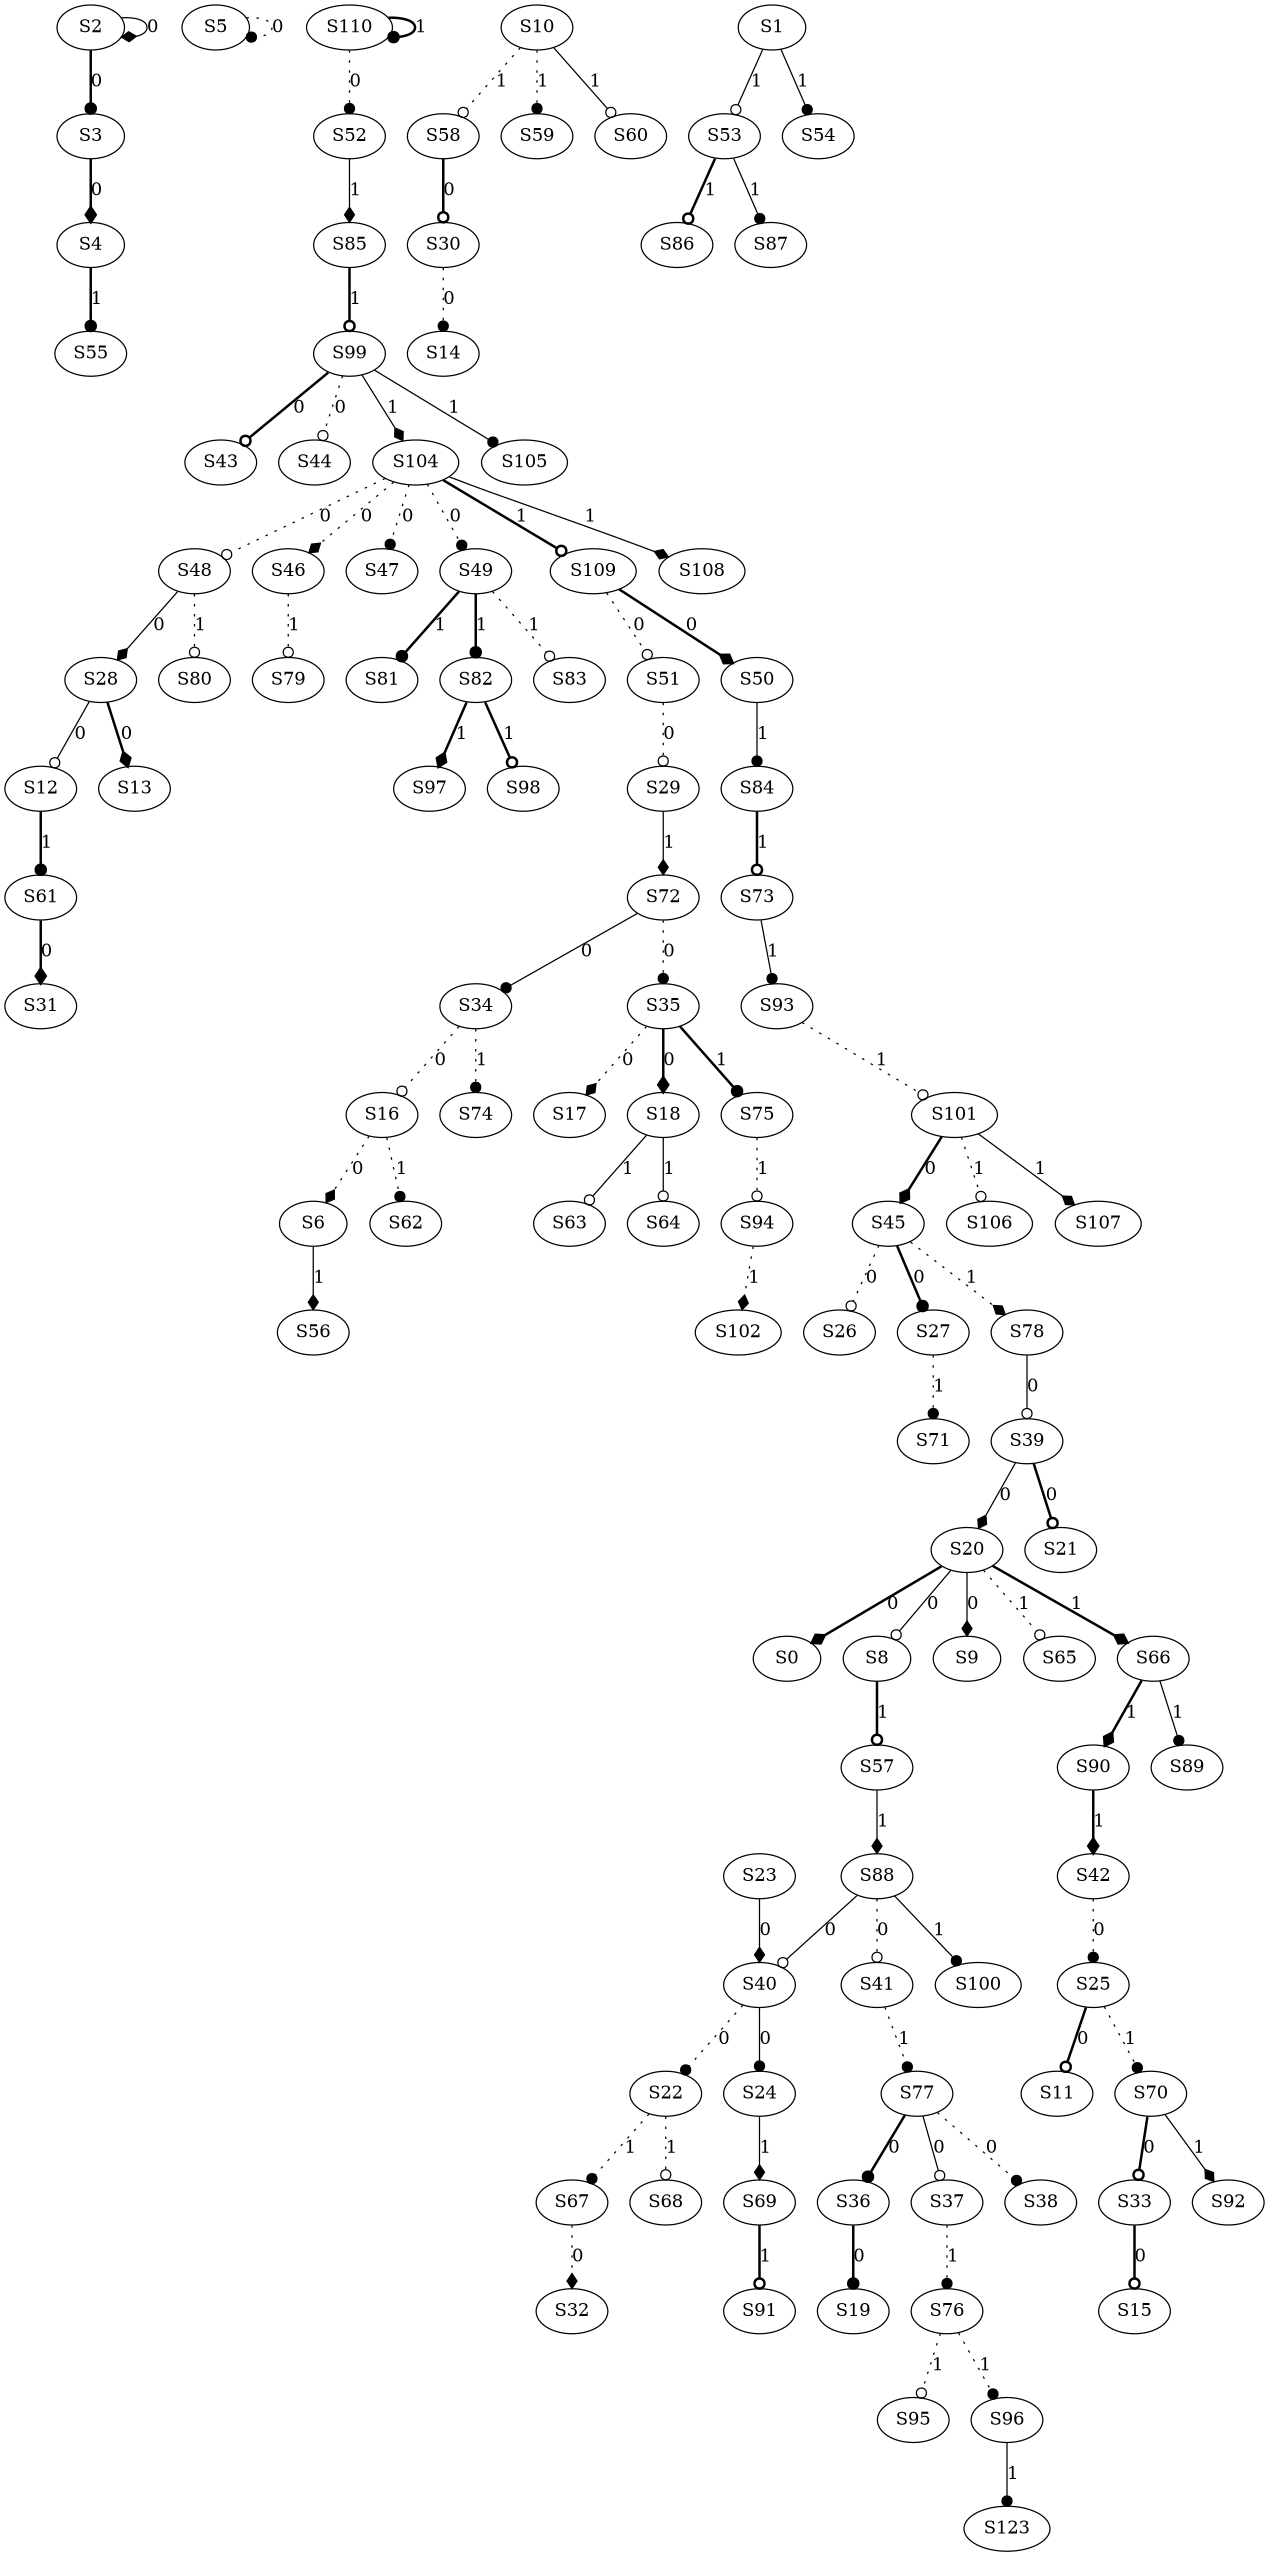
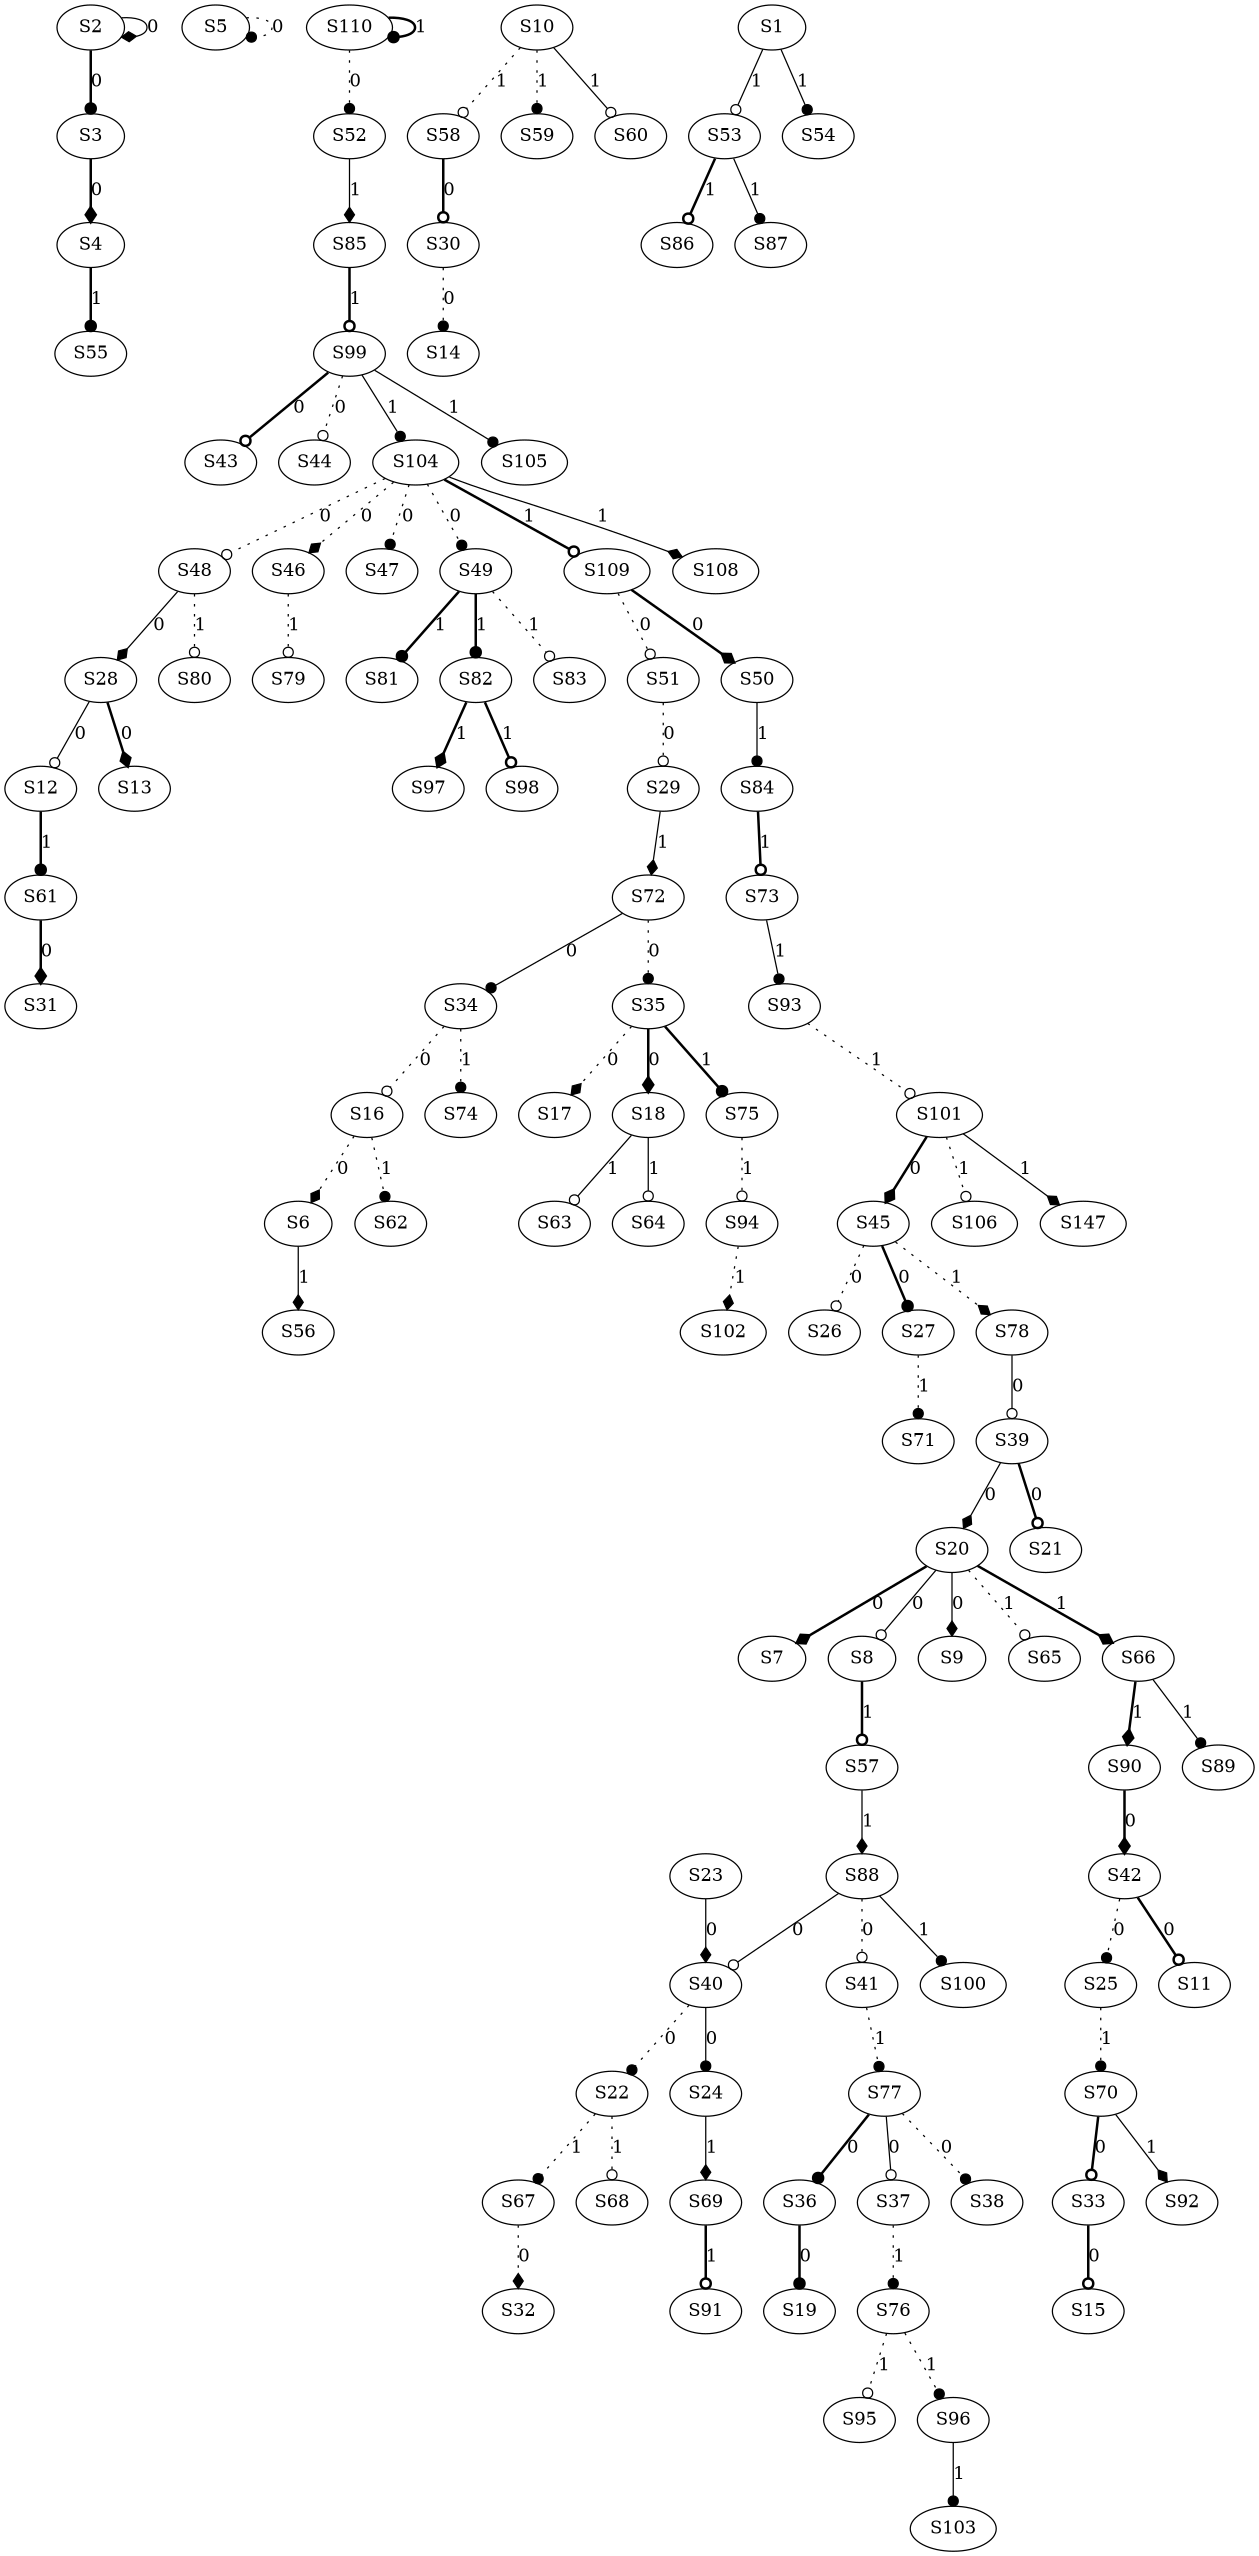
(378, 401) -> (380, 403)
(1098, 1224) -> (1083, 1224)
(787, 1659) -> (772, 1659)
(1100, 1822) -> (1131, 1822)
(1077, 2035) -> (1157, 1926)
(1007, 2529) -> (953, 2529)
